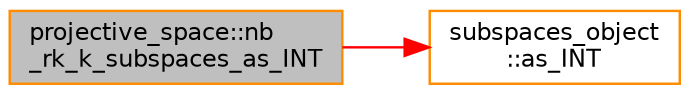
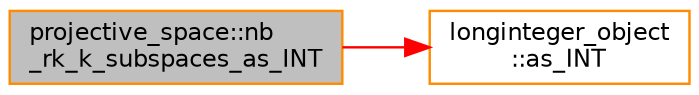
(555, 47) -> (560, 47)
